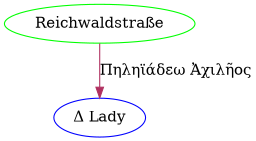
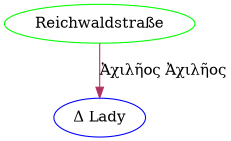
(176, 71) -> (163, 71)
